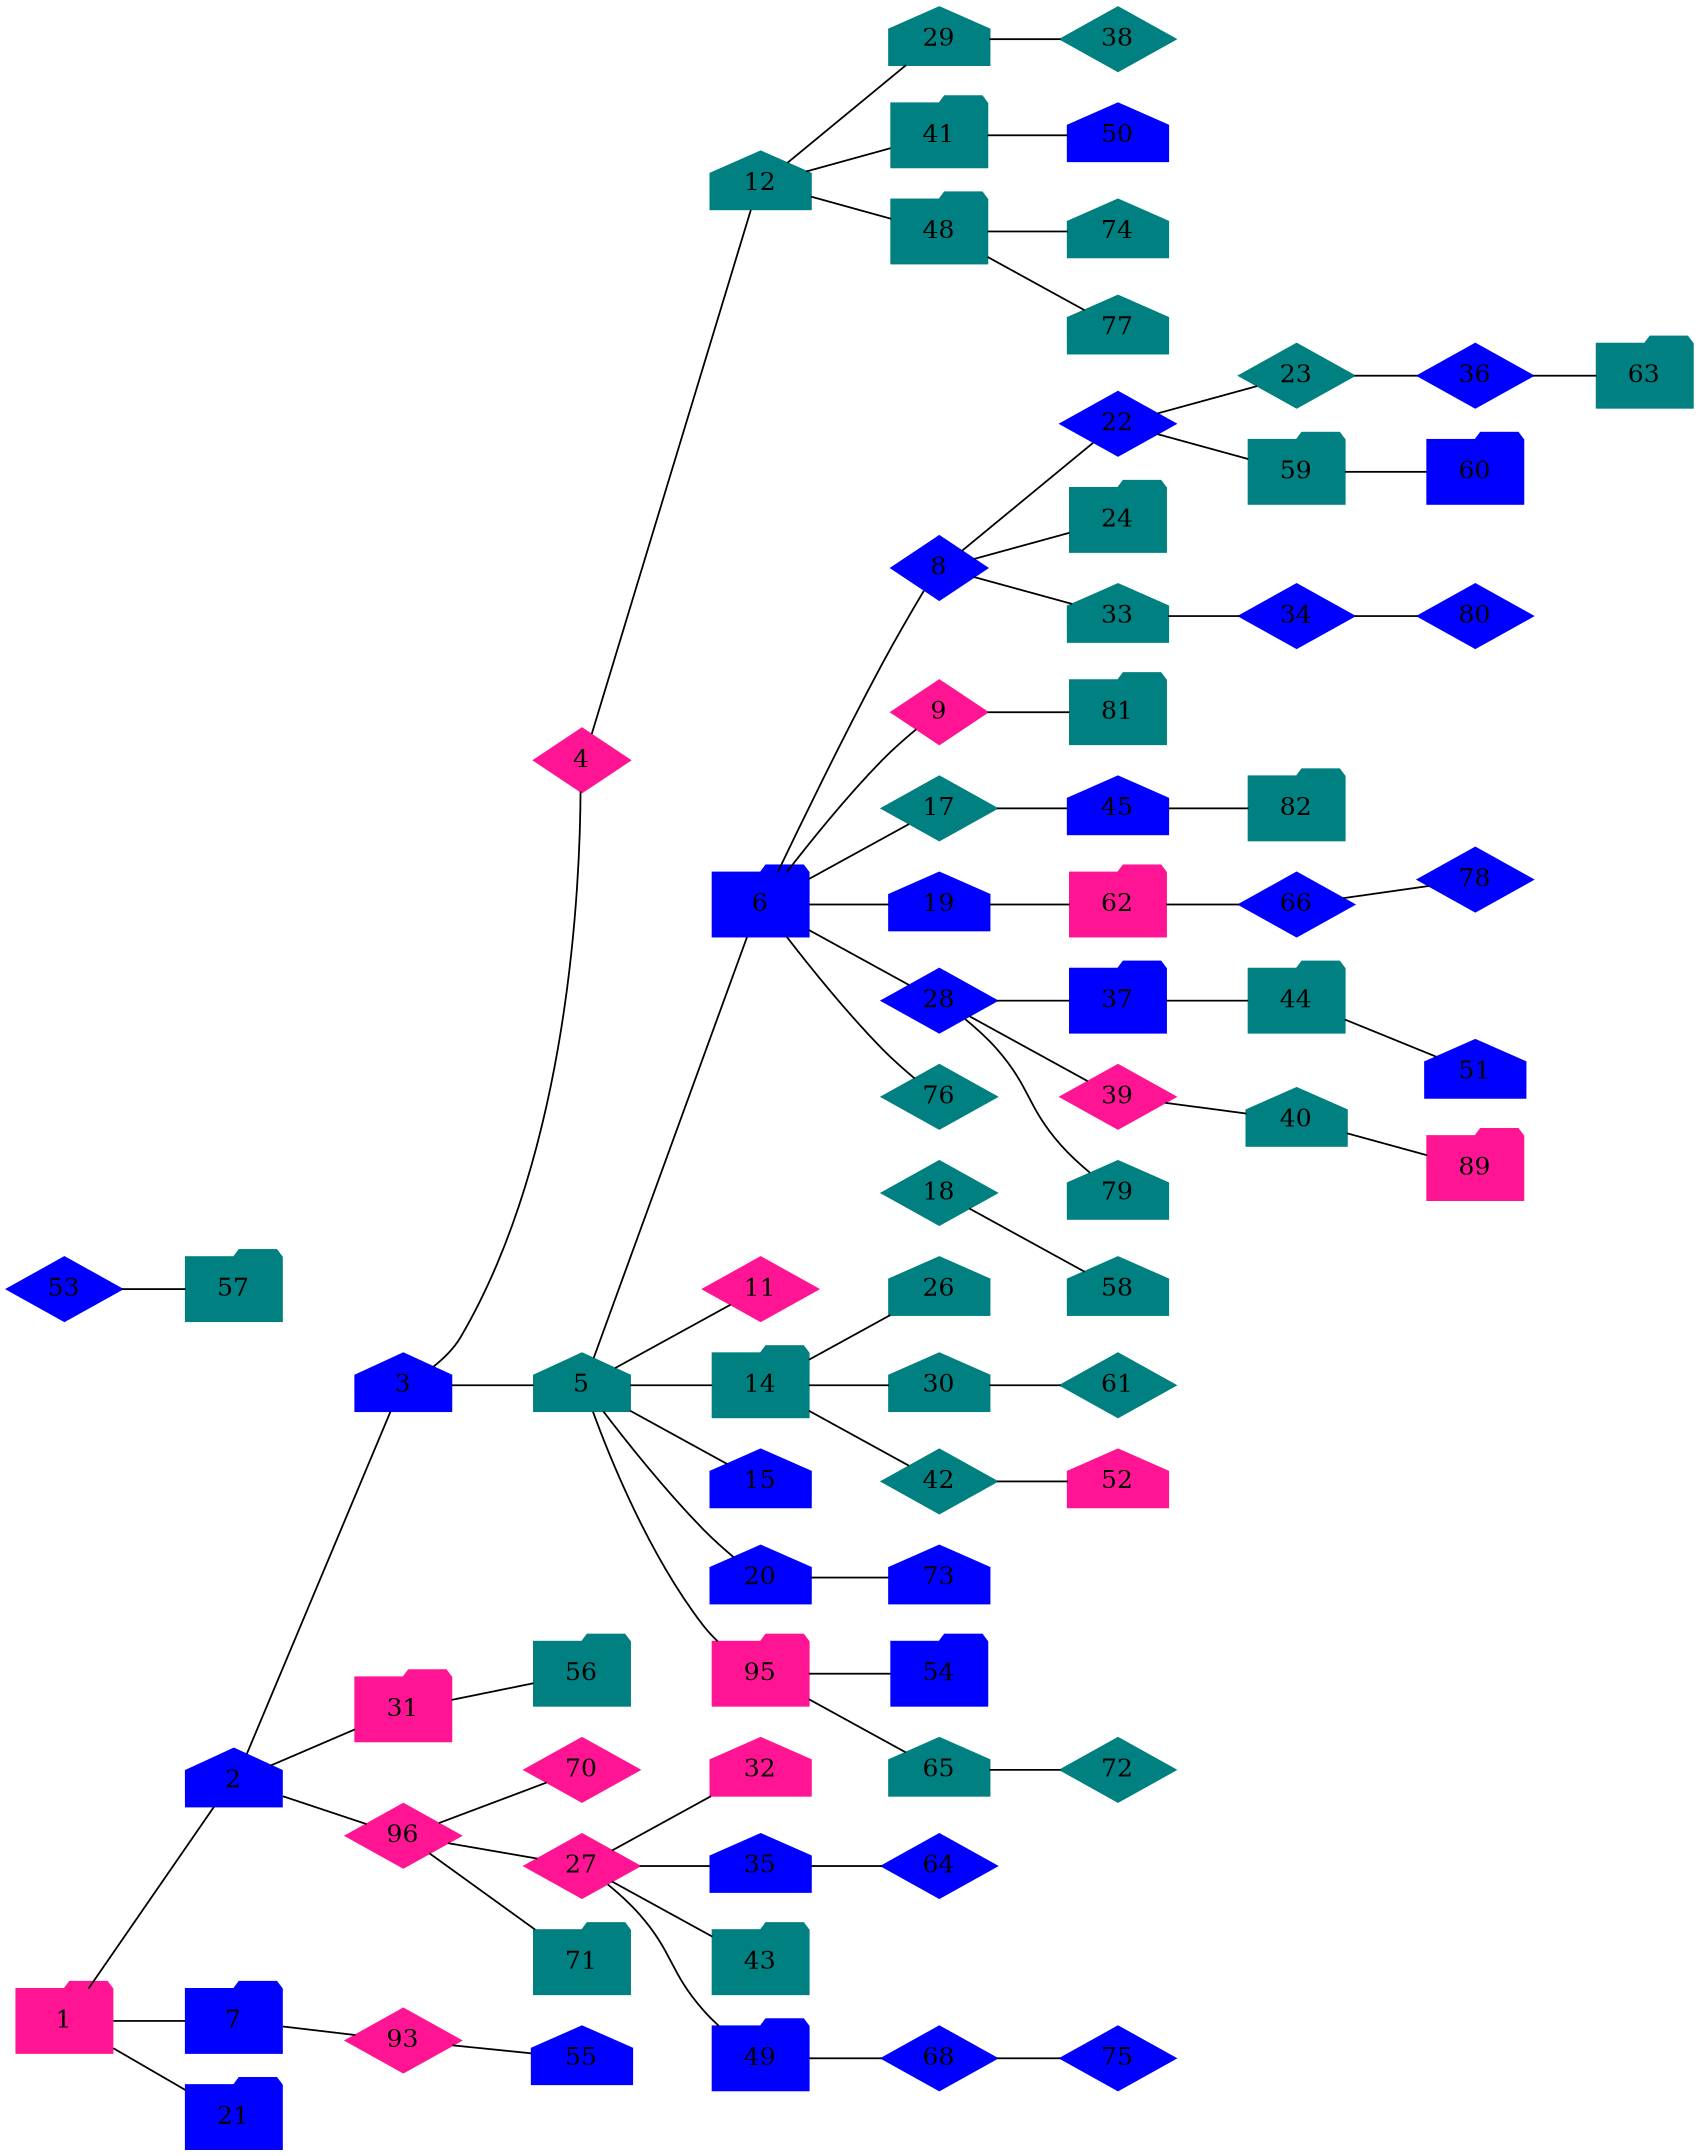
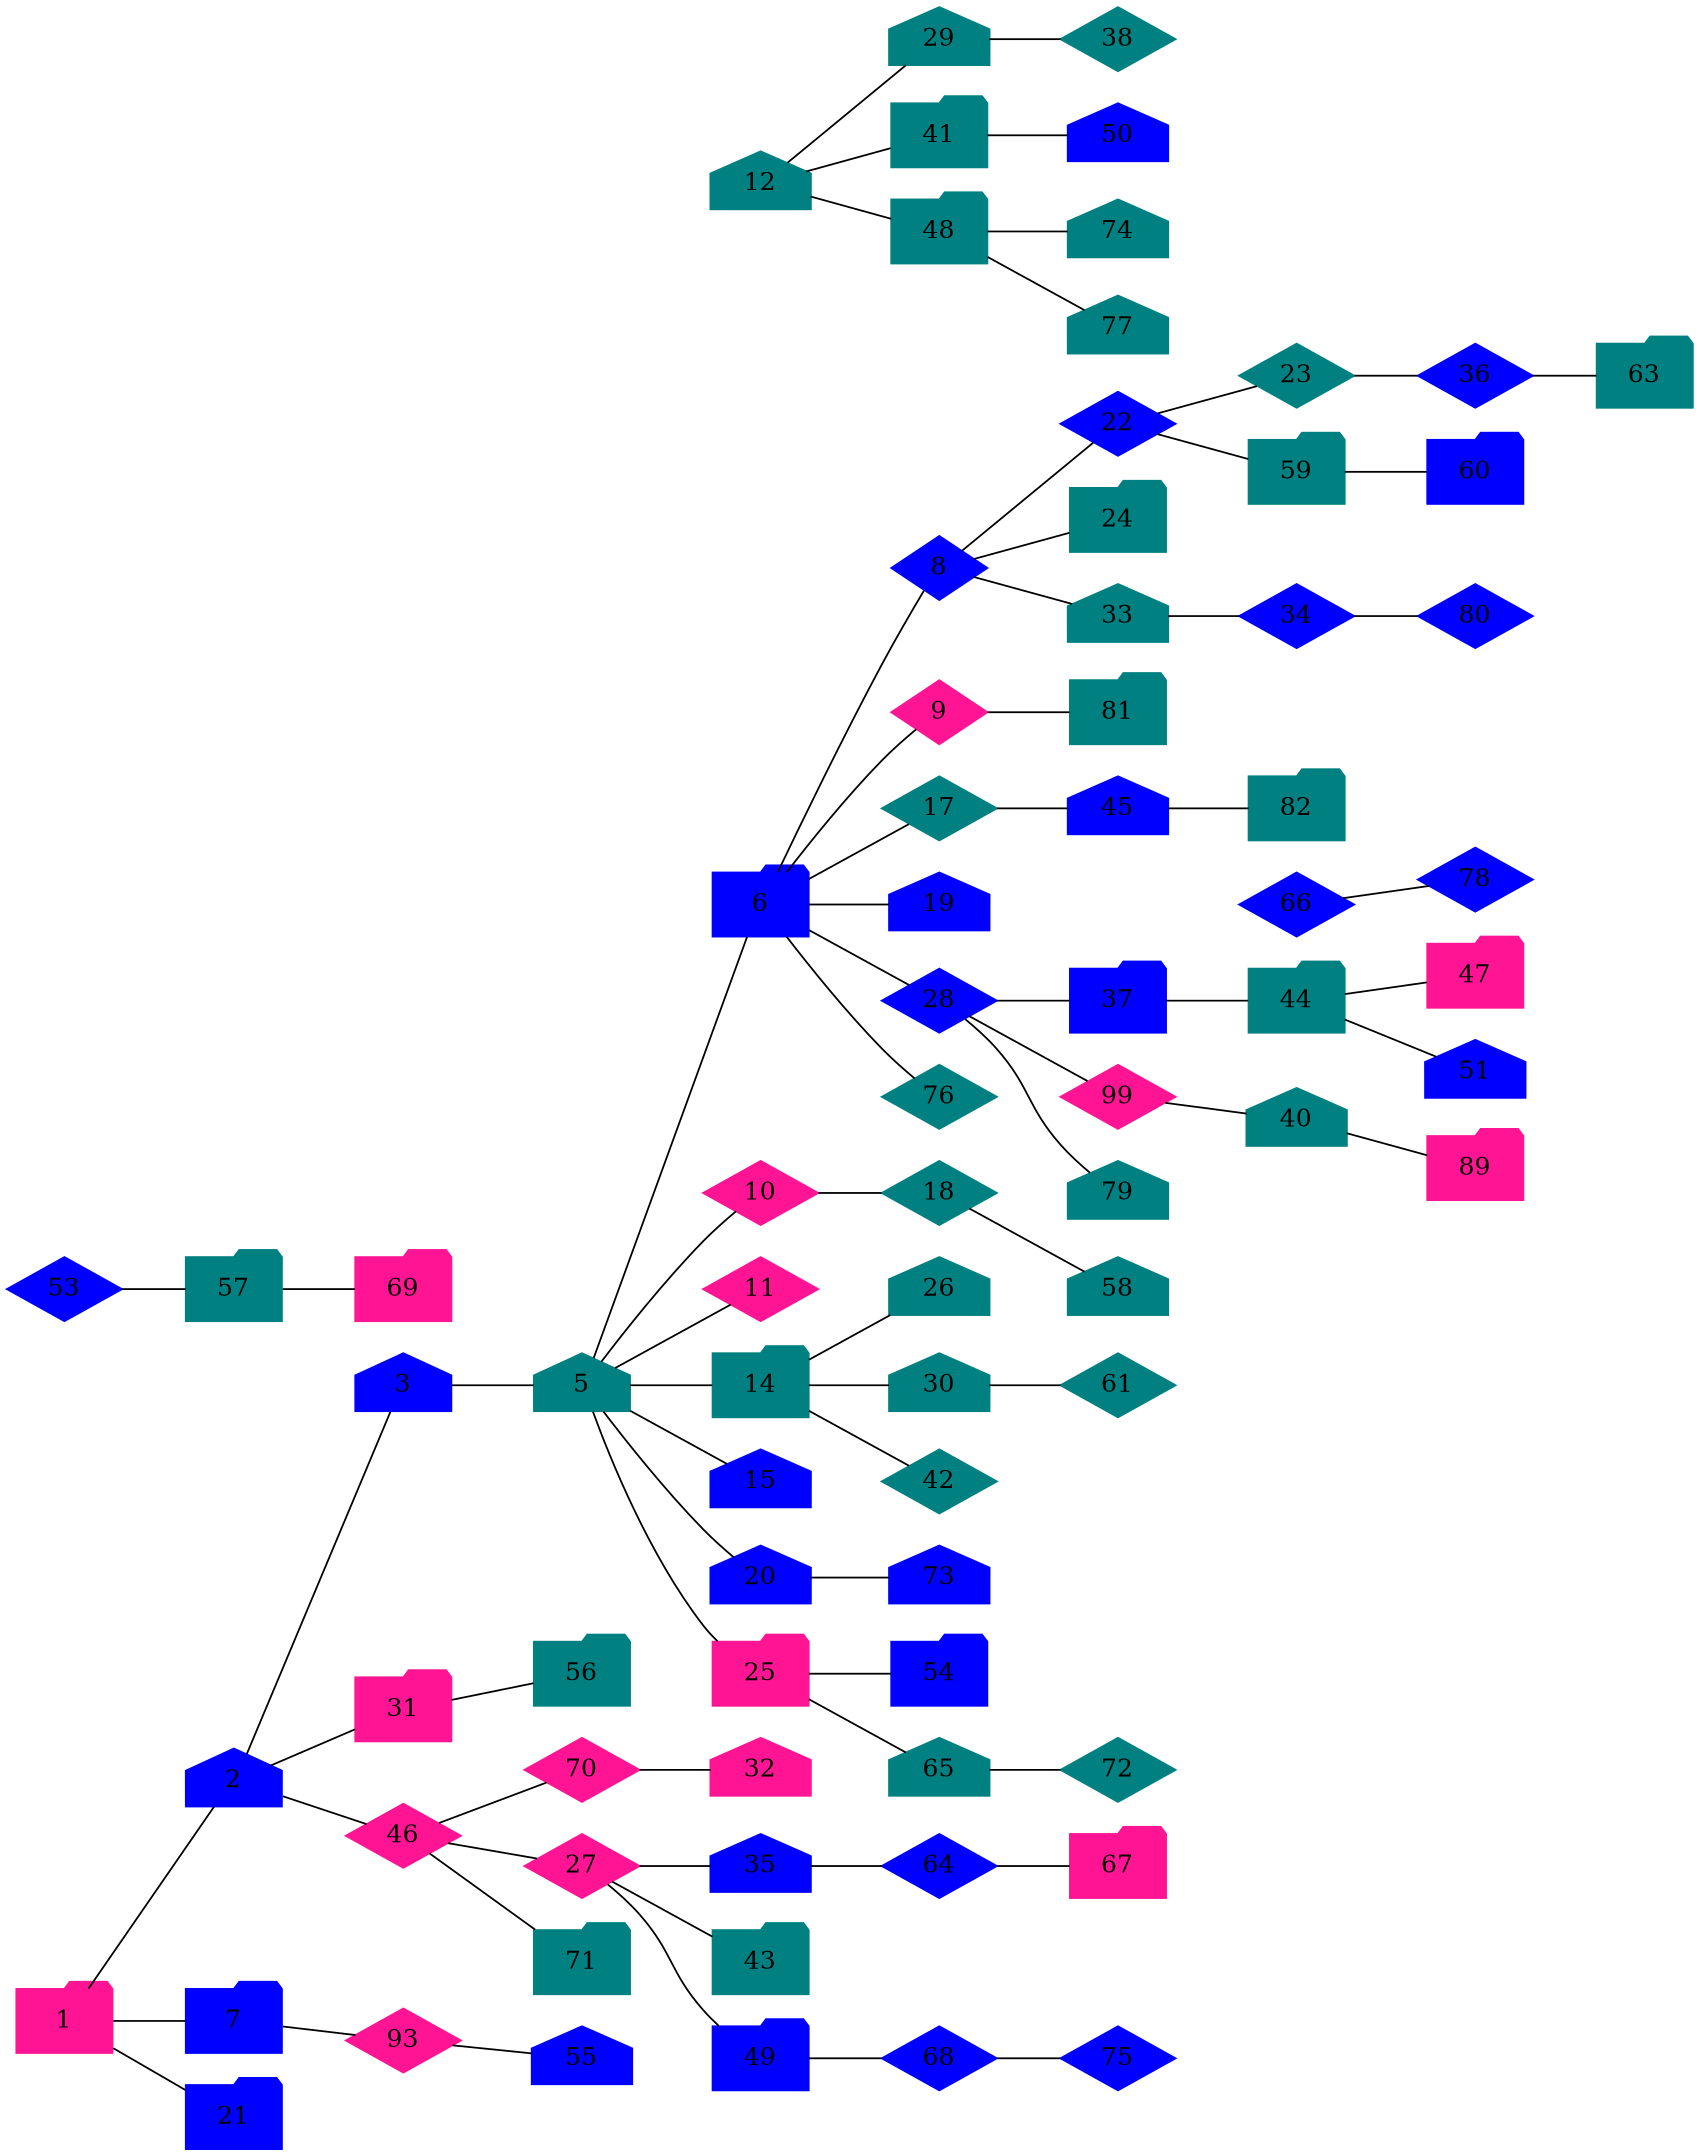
(582, 760) -> none
(1118, 905) -> none
none -> (1475, 976)
(1118, 1097) -> (1118, 1097)
none -> (761, 1193)
none -> (403, 1289)
(1118, 1481) -> none
(761, 1674) -> (761, 1674)
(661, 1823) -> (675, 1770)
(403, 1836) -> (403, 1836)
none -> (1118, 1866)
